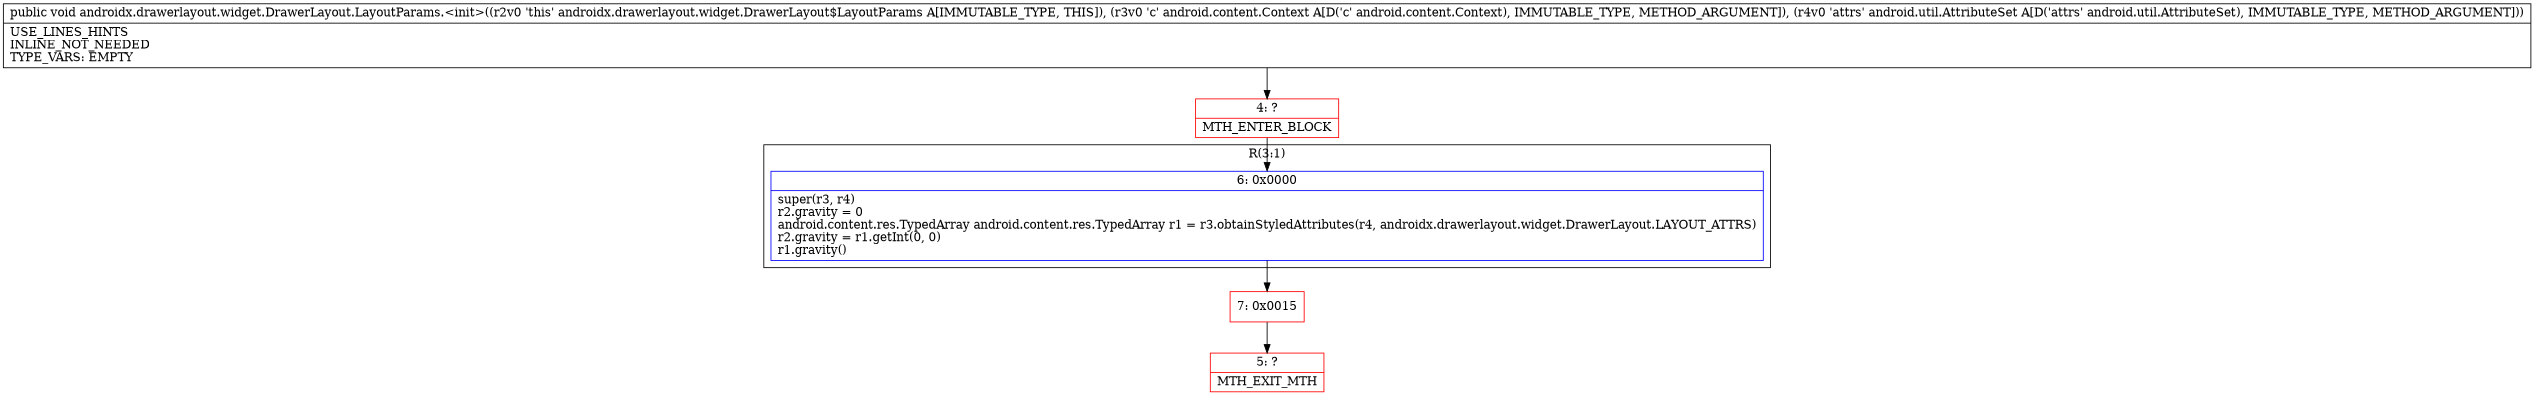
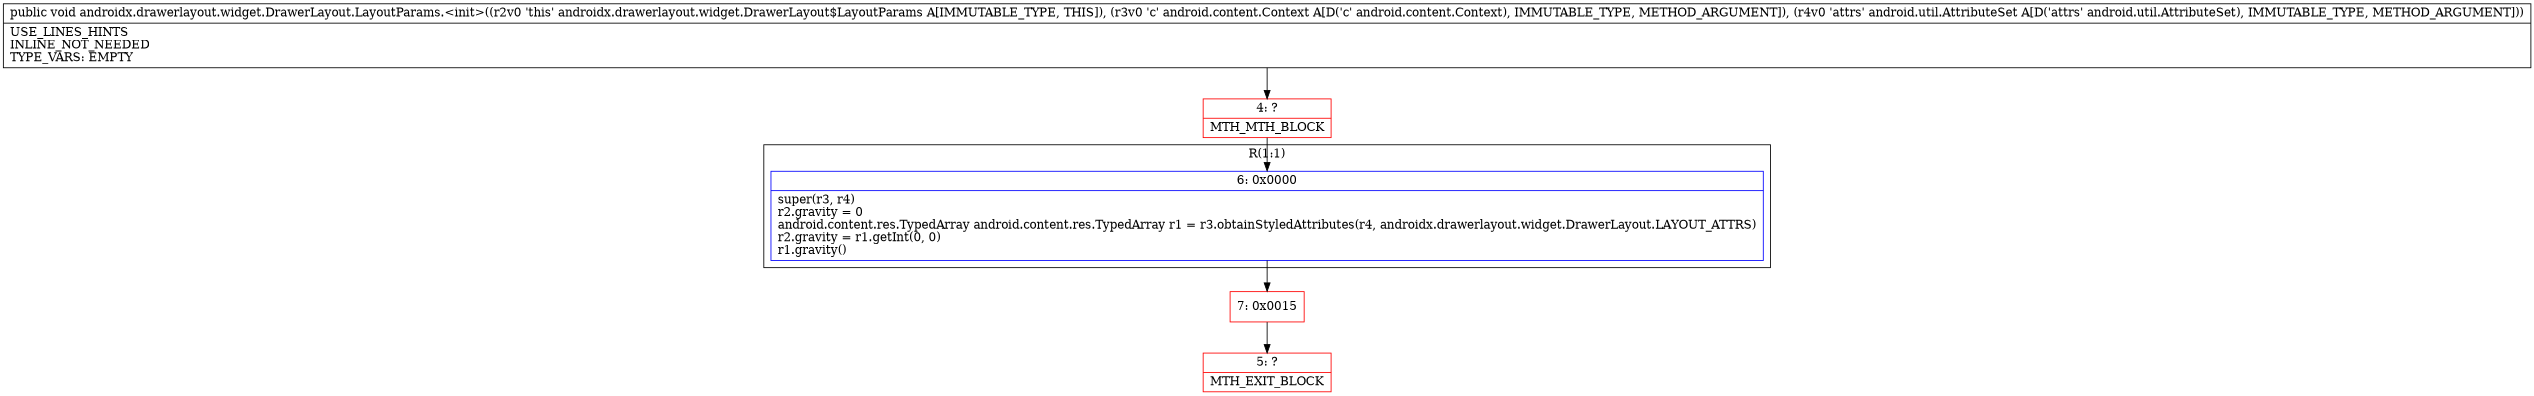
(1267, 128) -> (1267, 128)
(1267, 154) -> (1267, 154)
(1267, 382) -> (1267, 382)
